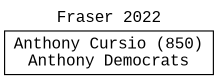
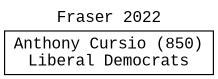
(109, 53) -> (109, 53)
